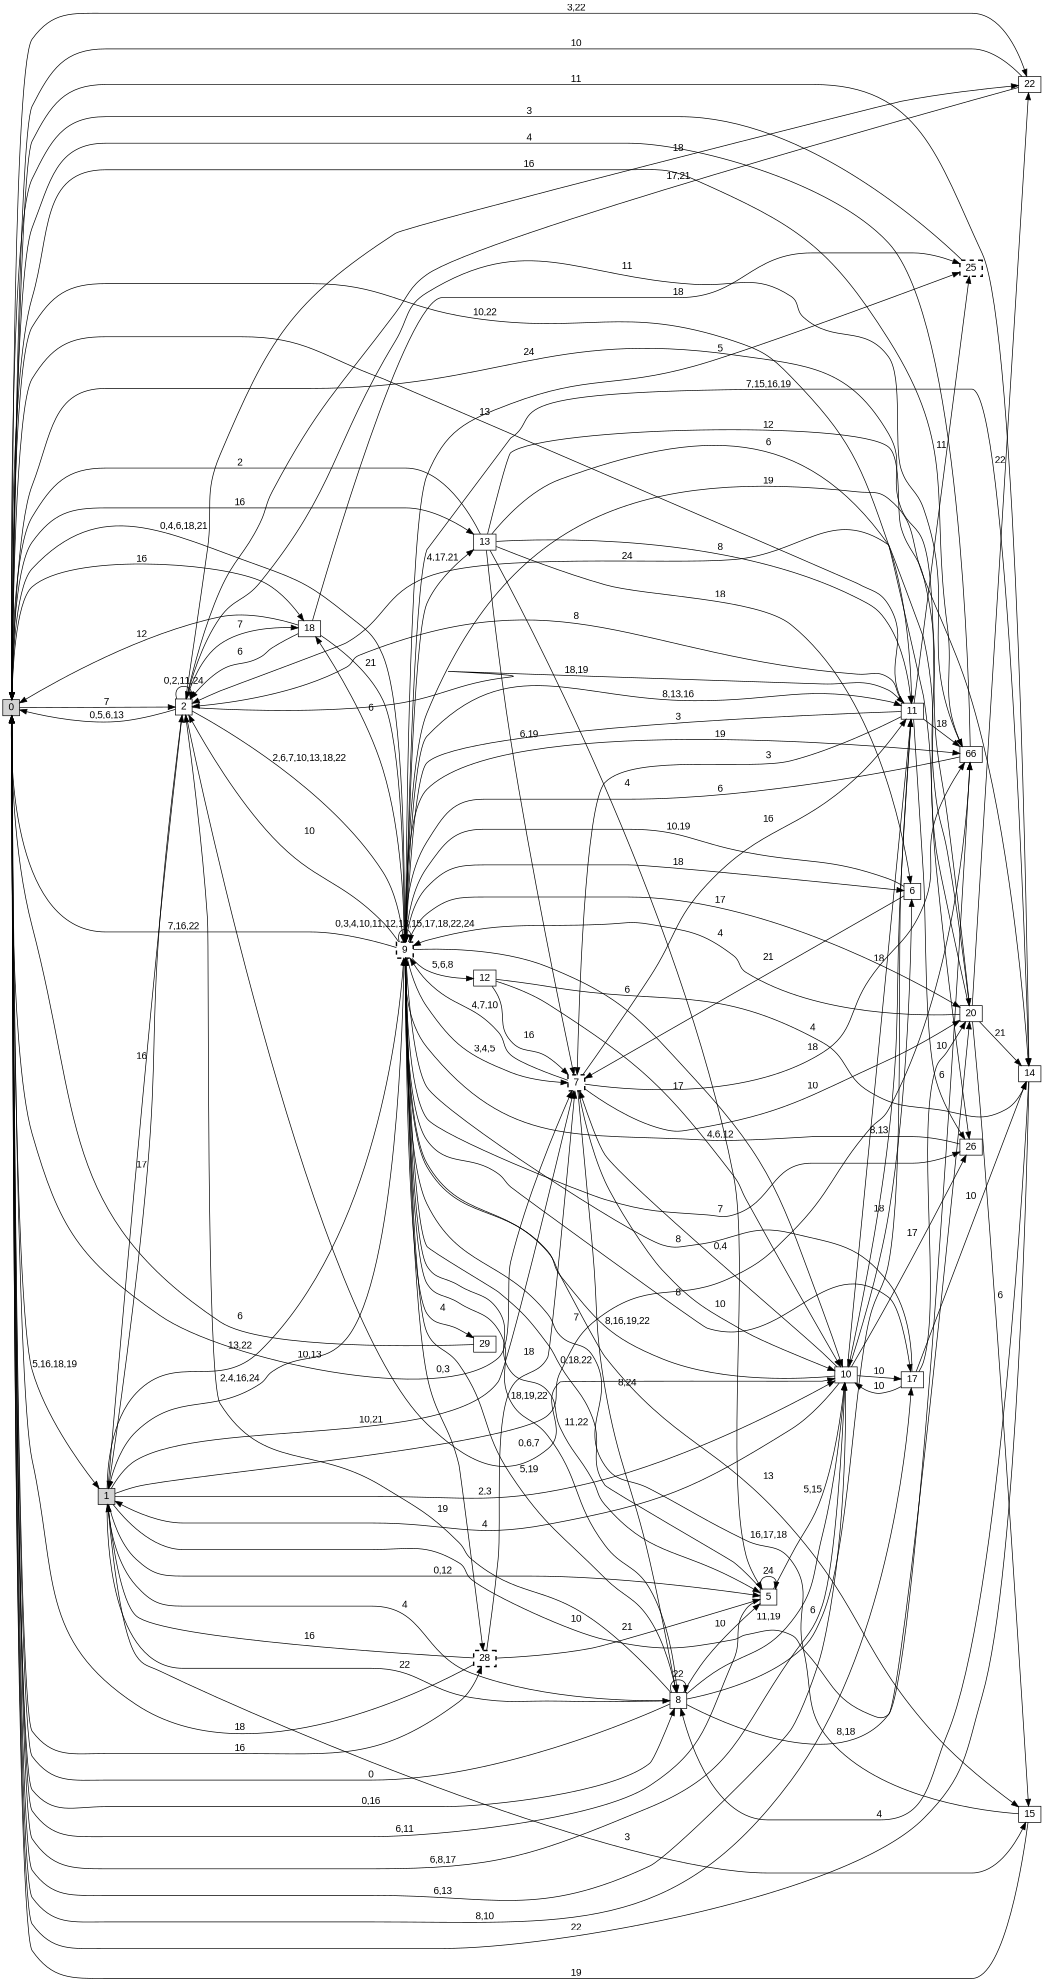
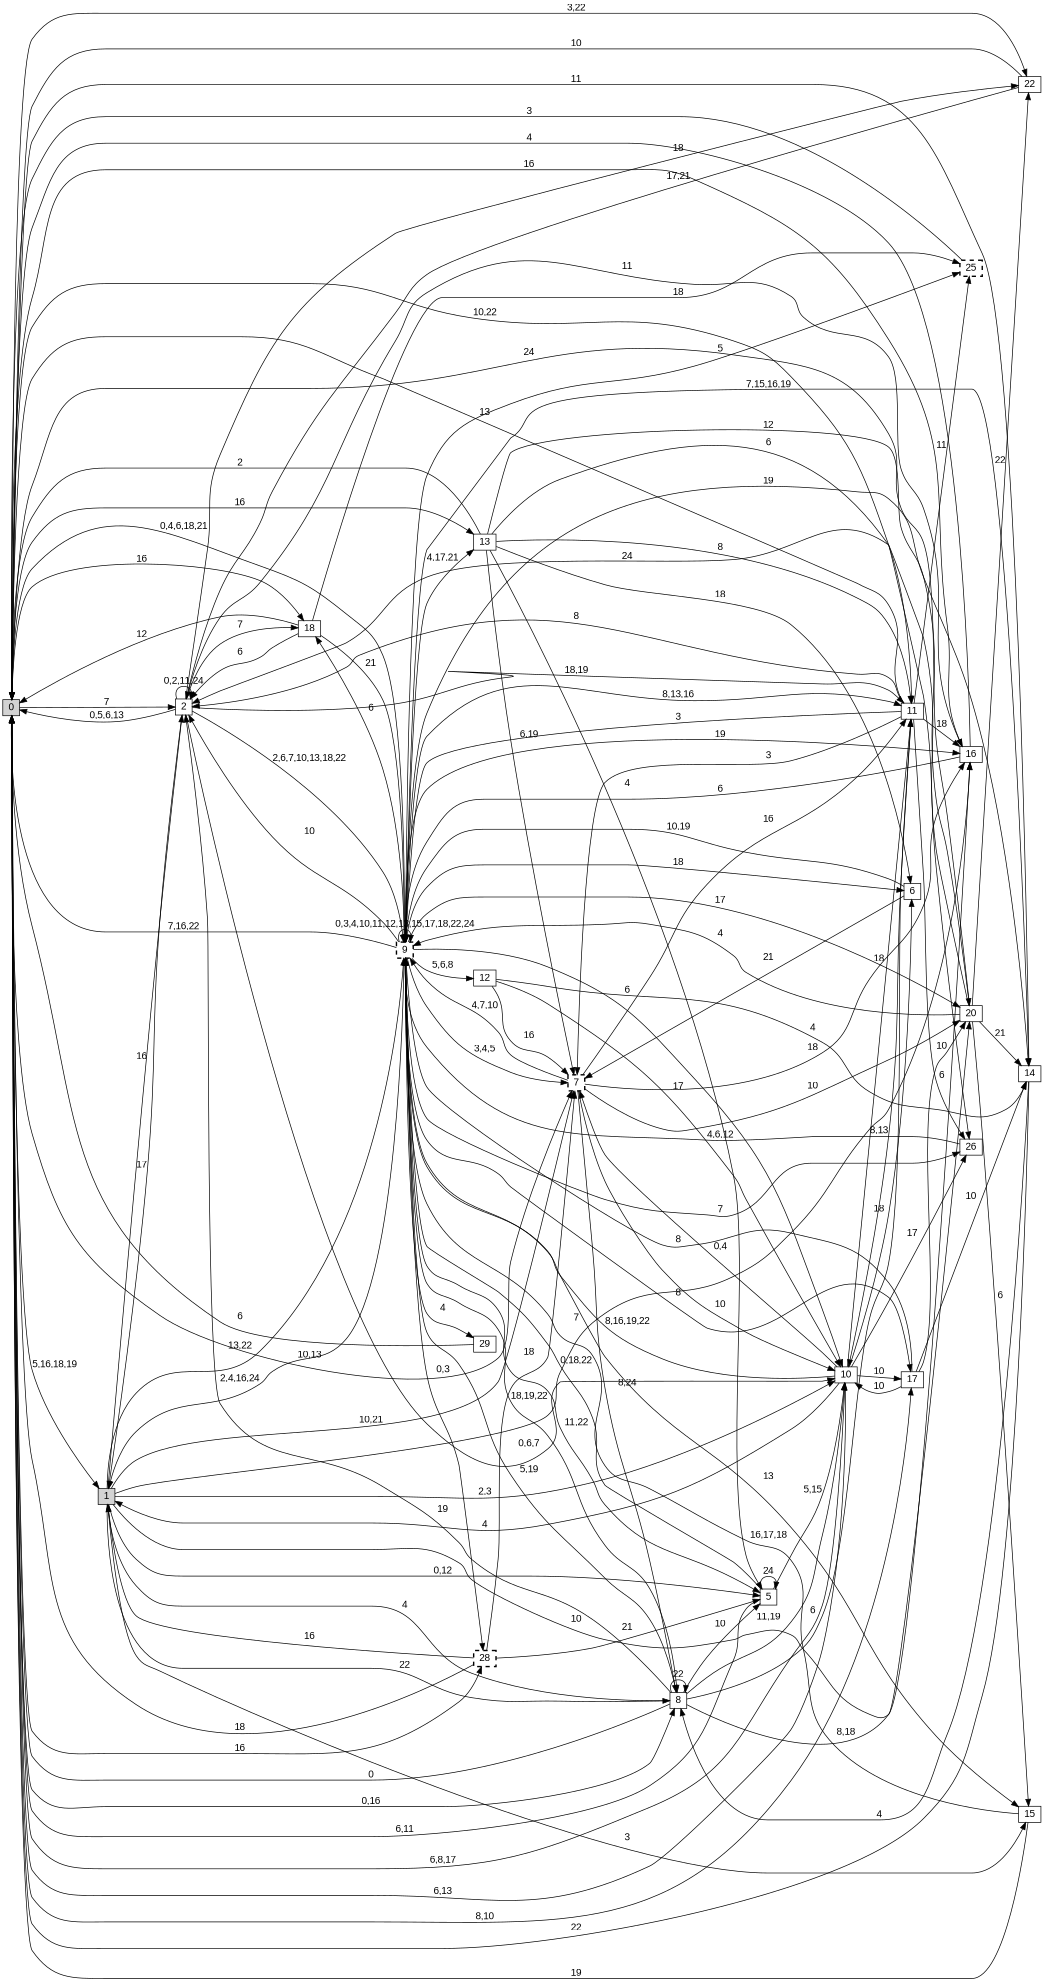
(971, 754) -> (971, 754)
